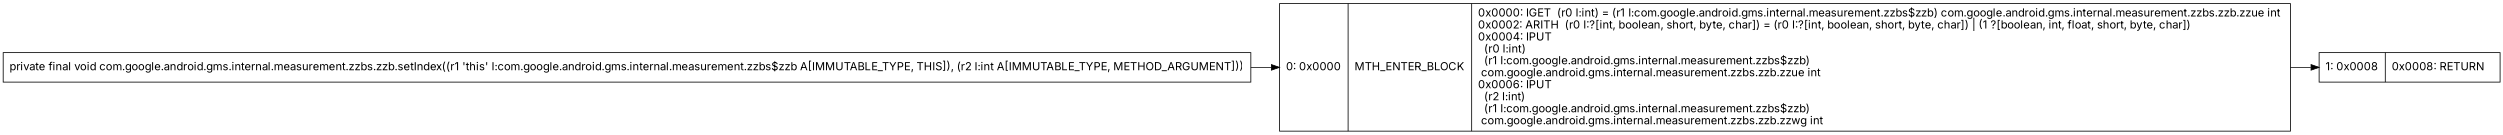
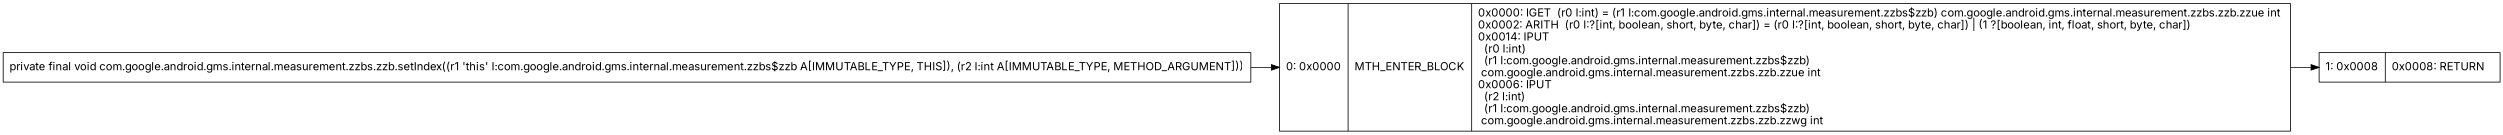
(1518, 37) -> (1517, 37)
